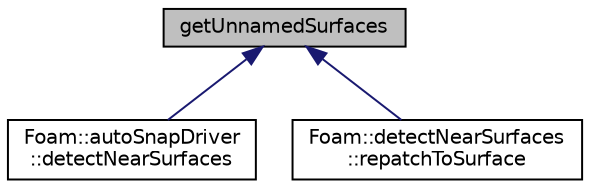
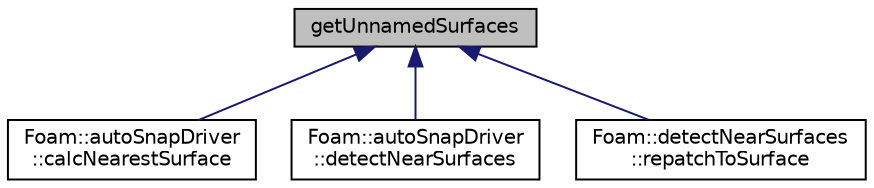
none -> (132, 150)
